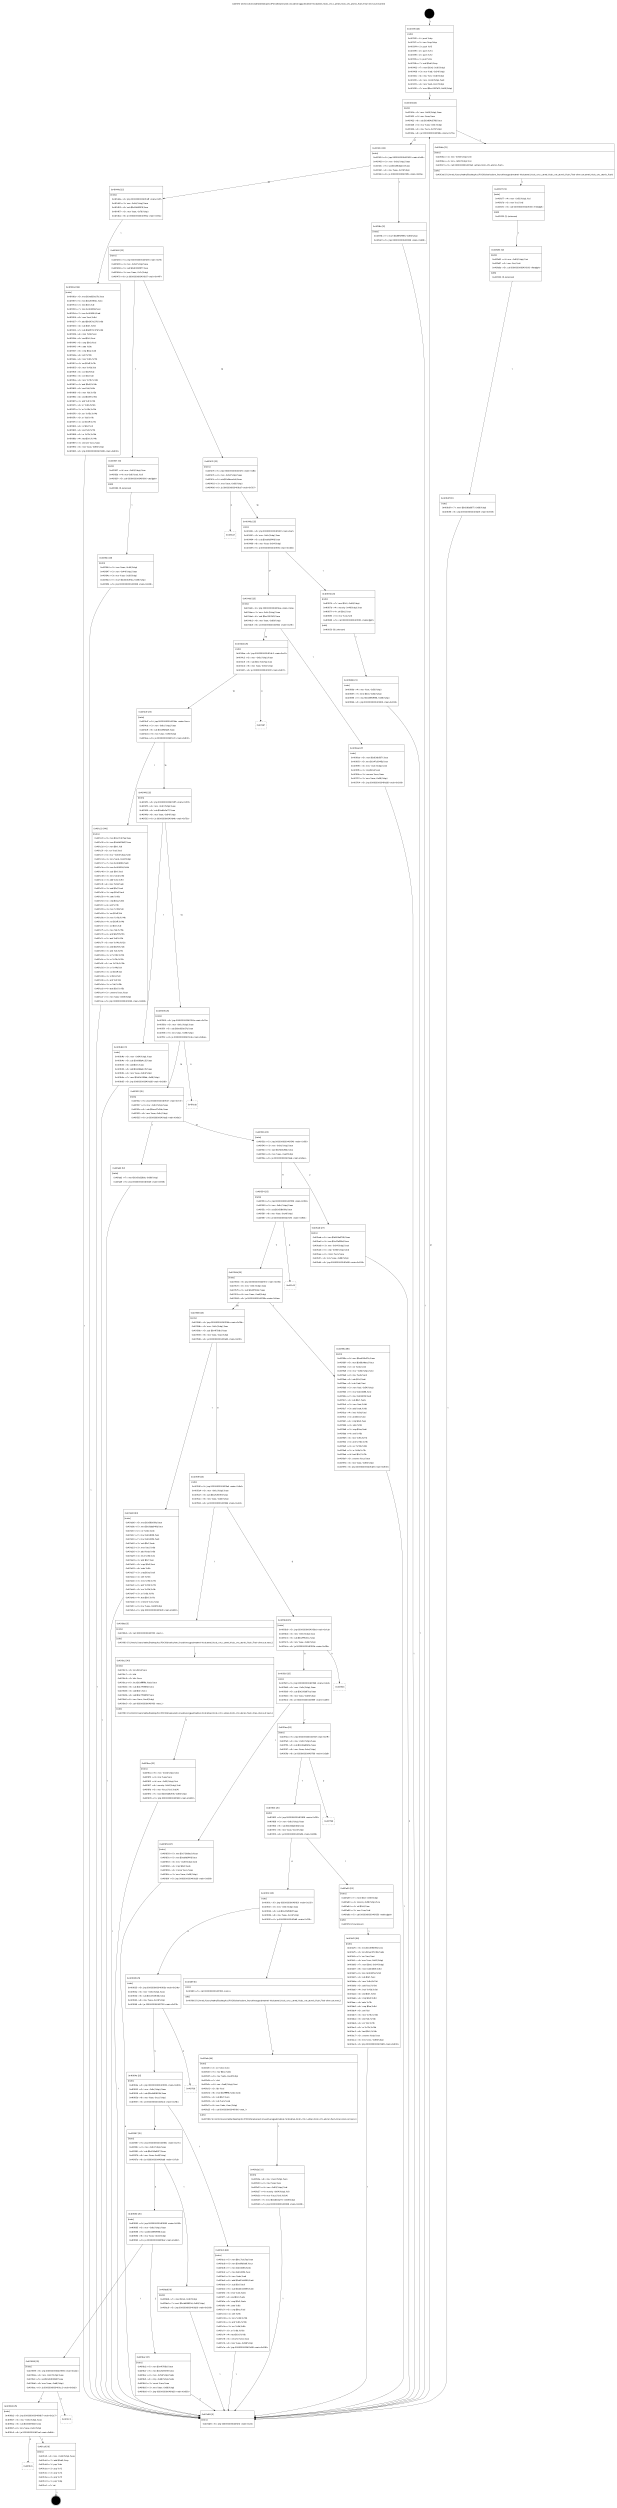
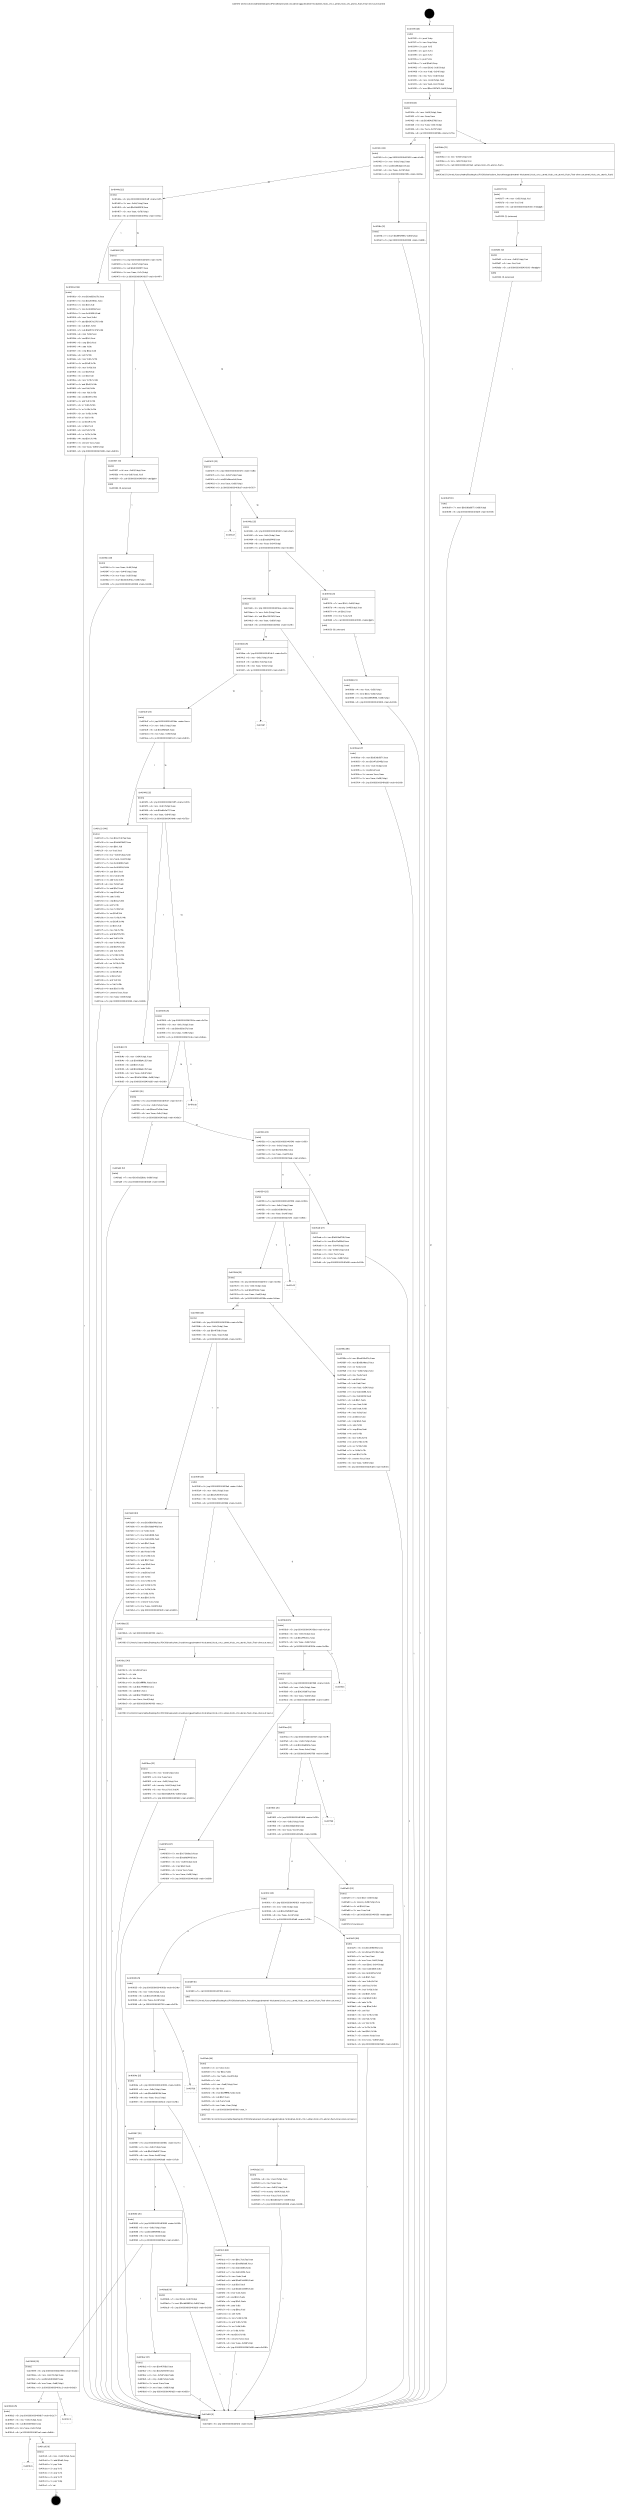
none -> (136, 233)
(368, 1931) -> (330, 1924)
